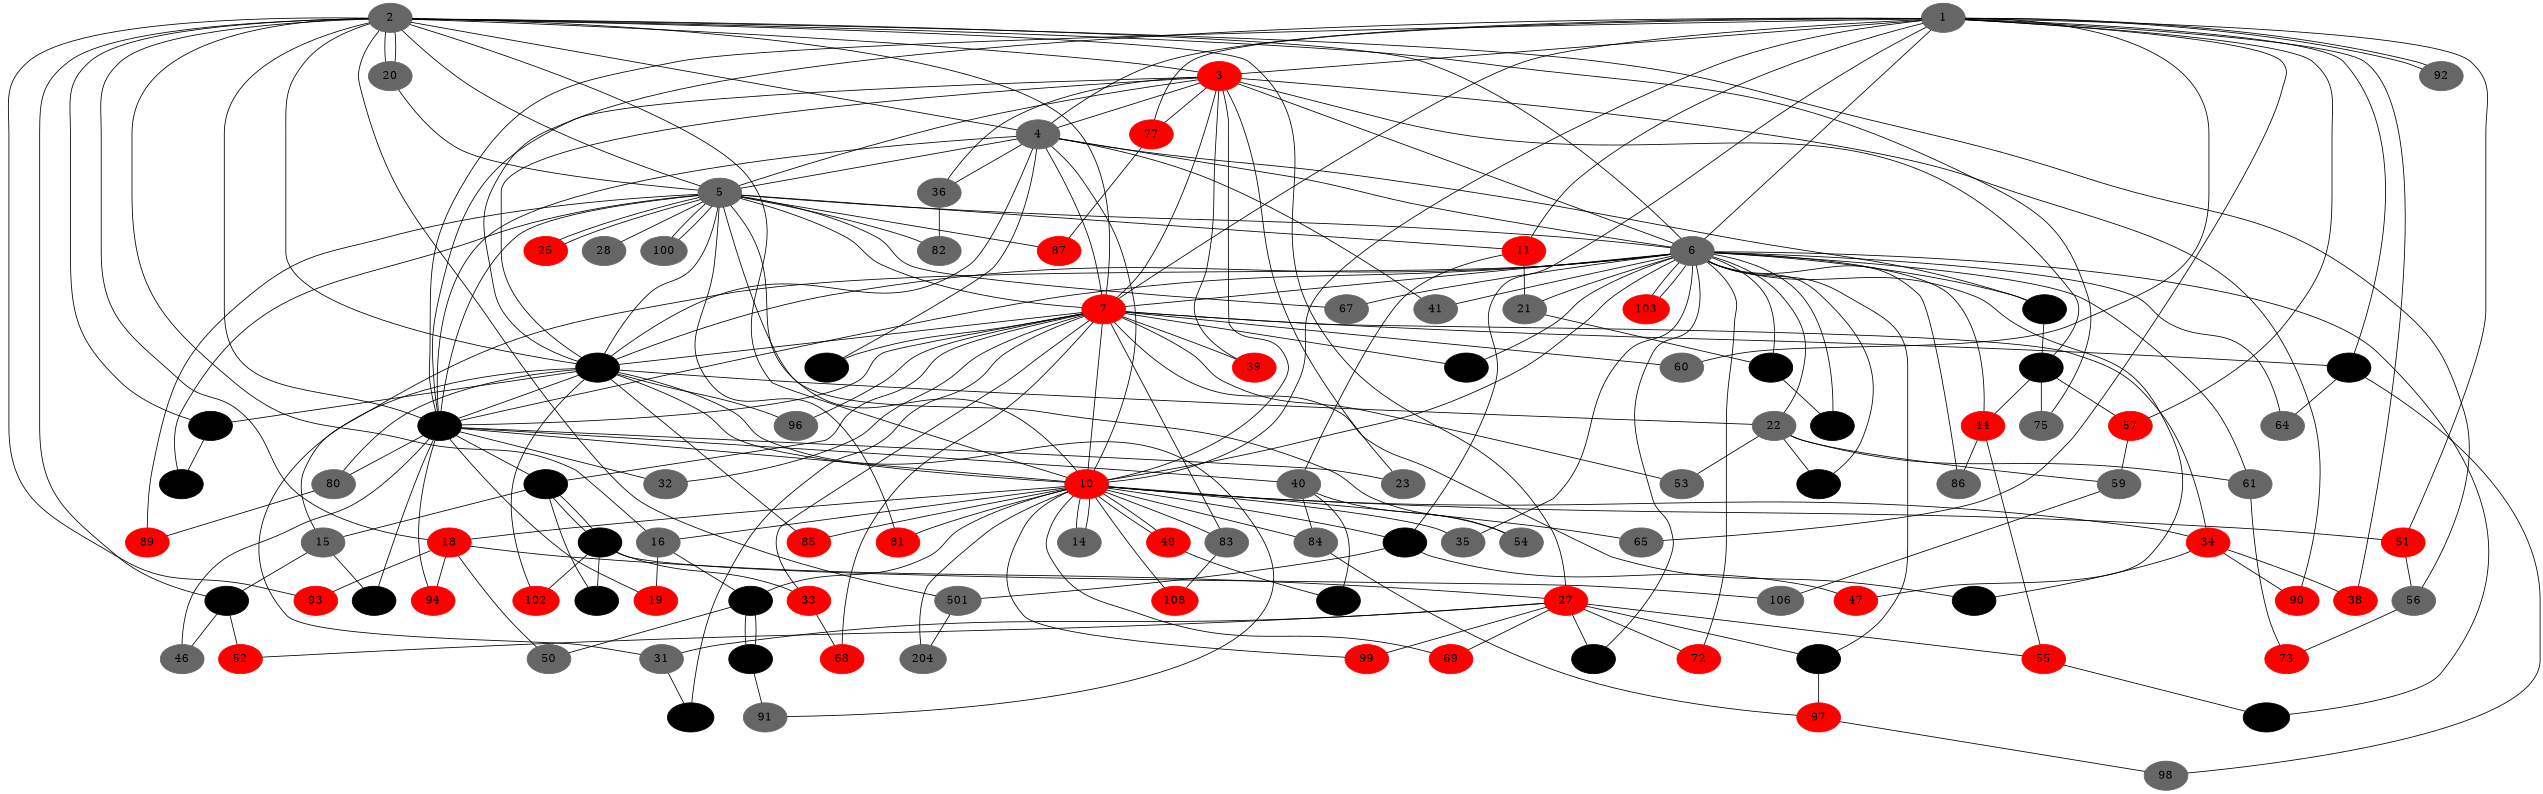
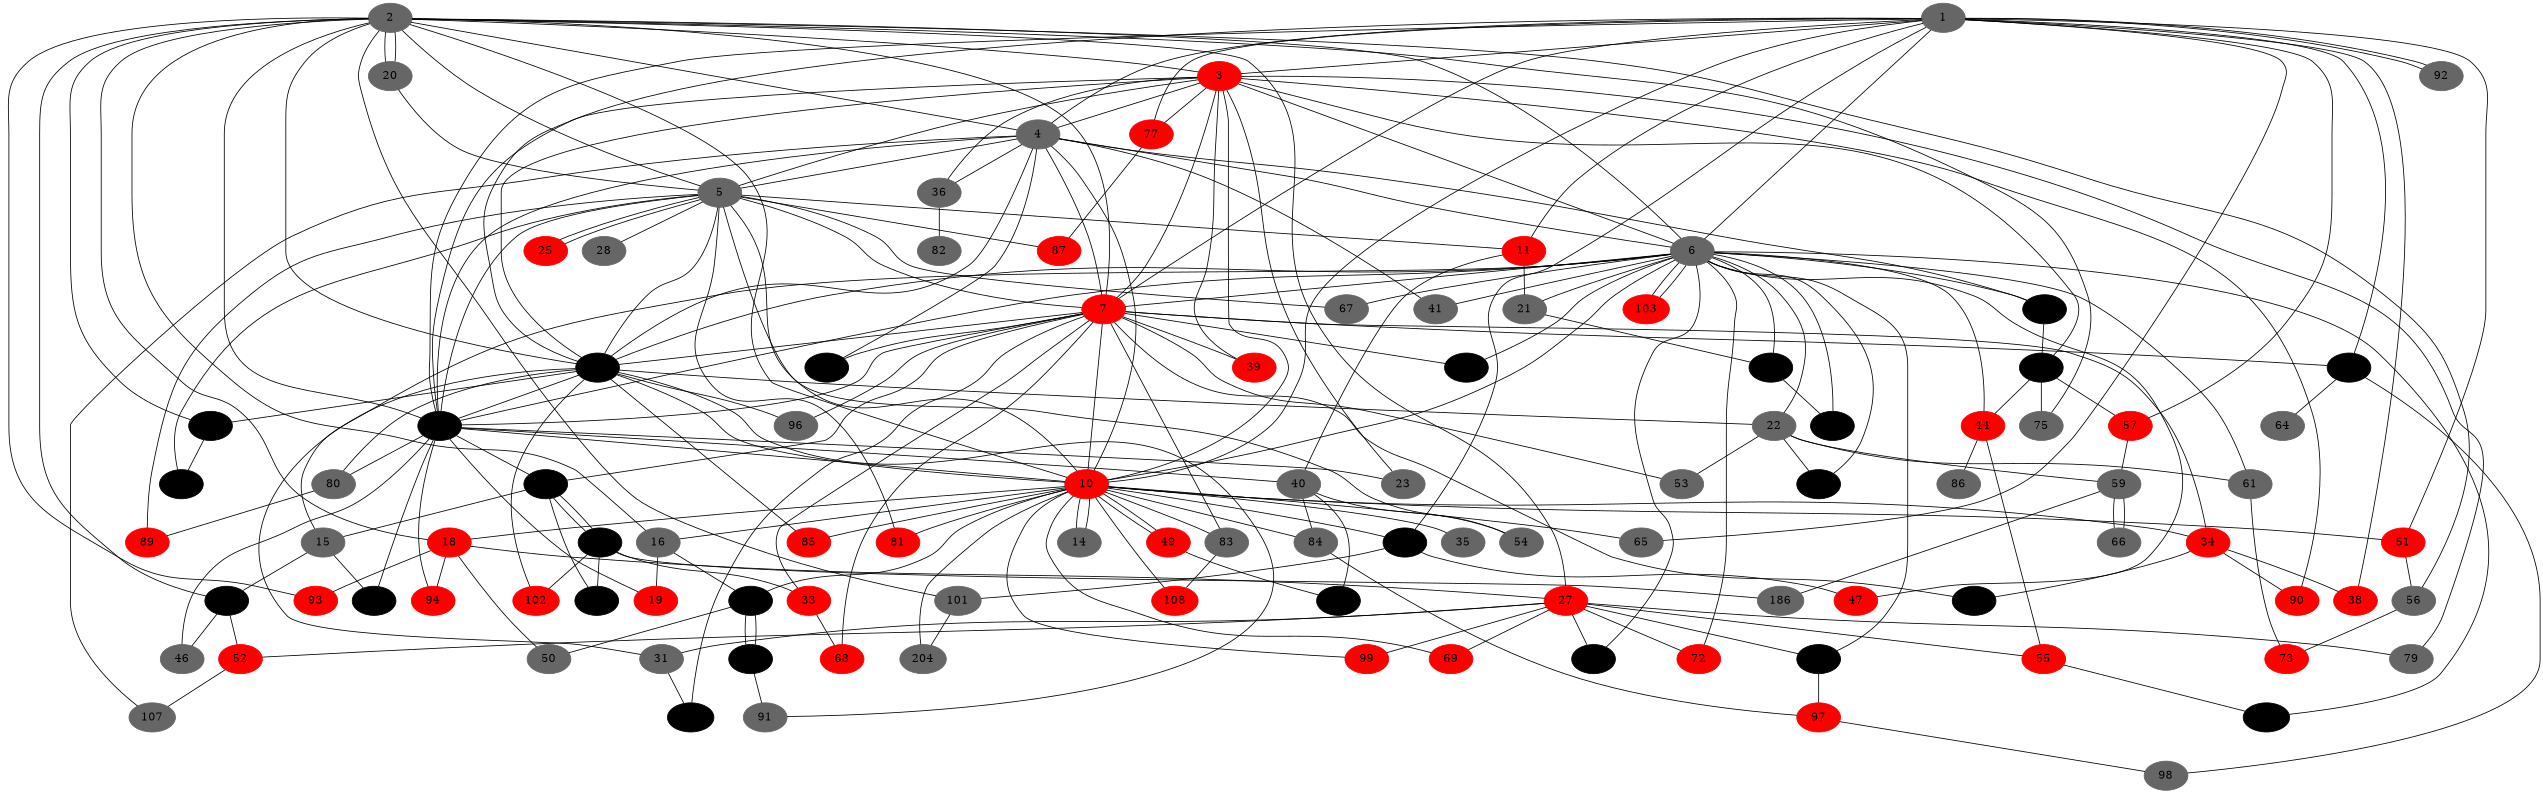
(1206, 220) -> none
(859, 223) -> none
(664, 251) -> none
(2025, 273) -> none
(1911, 288) -> none
(1682, 368) -> none
(1595, 407) -> none
(666, 484) -> none
none -> (2119, 543)
(958, 601) -> (958, 601)
(1781, 601) -> (1781, 601)
none -> (2411, 659)
none -> (152, 717)
